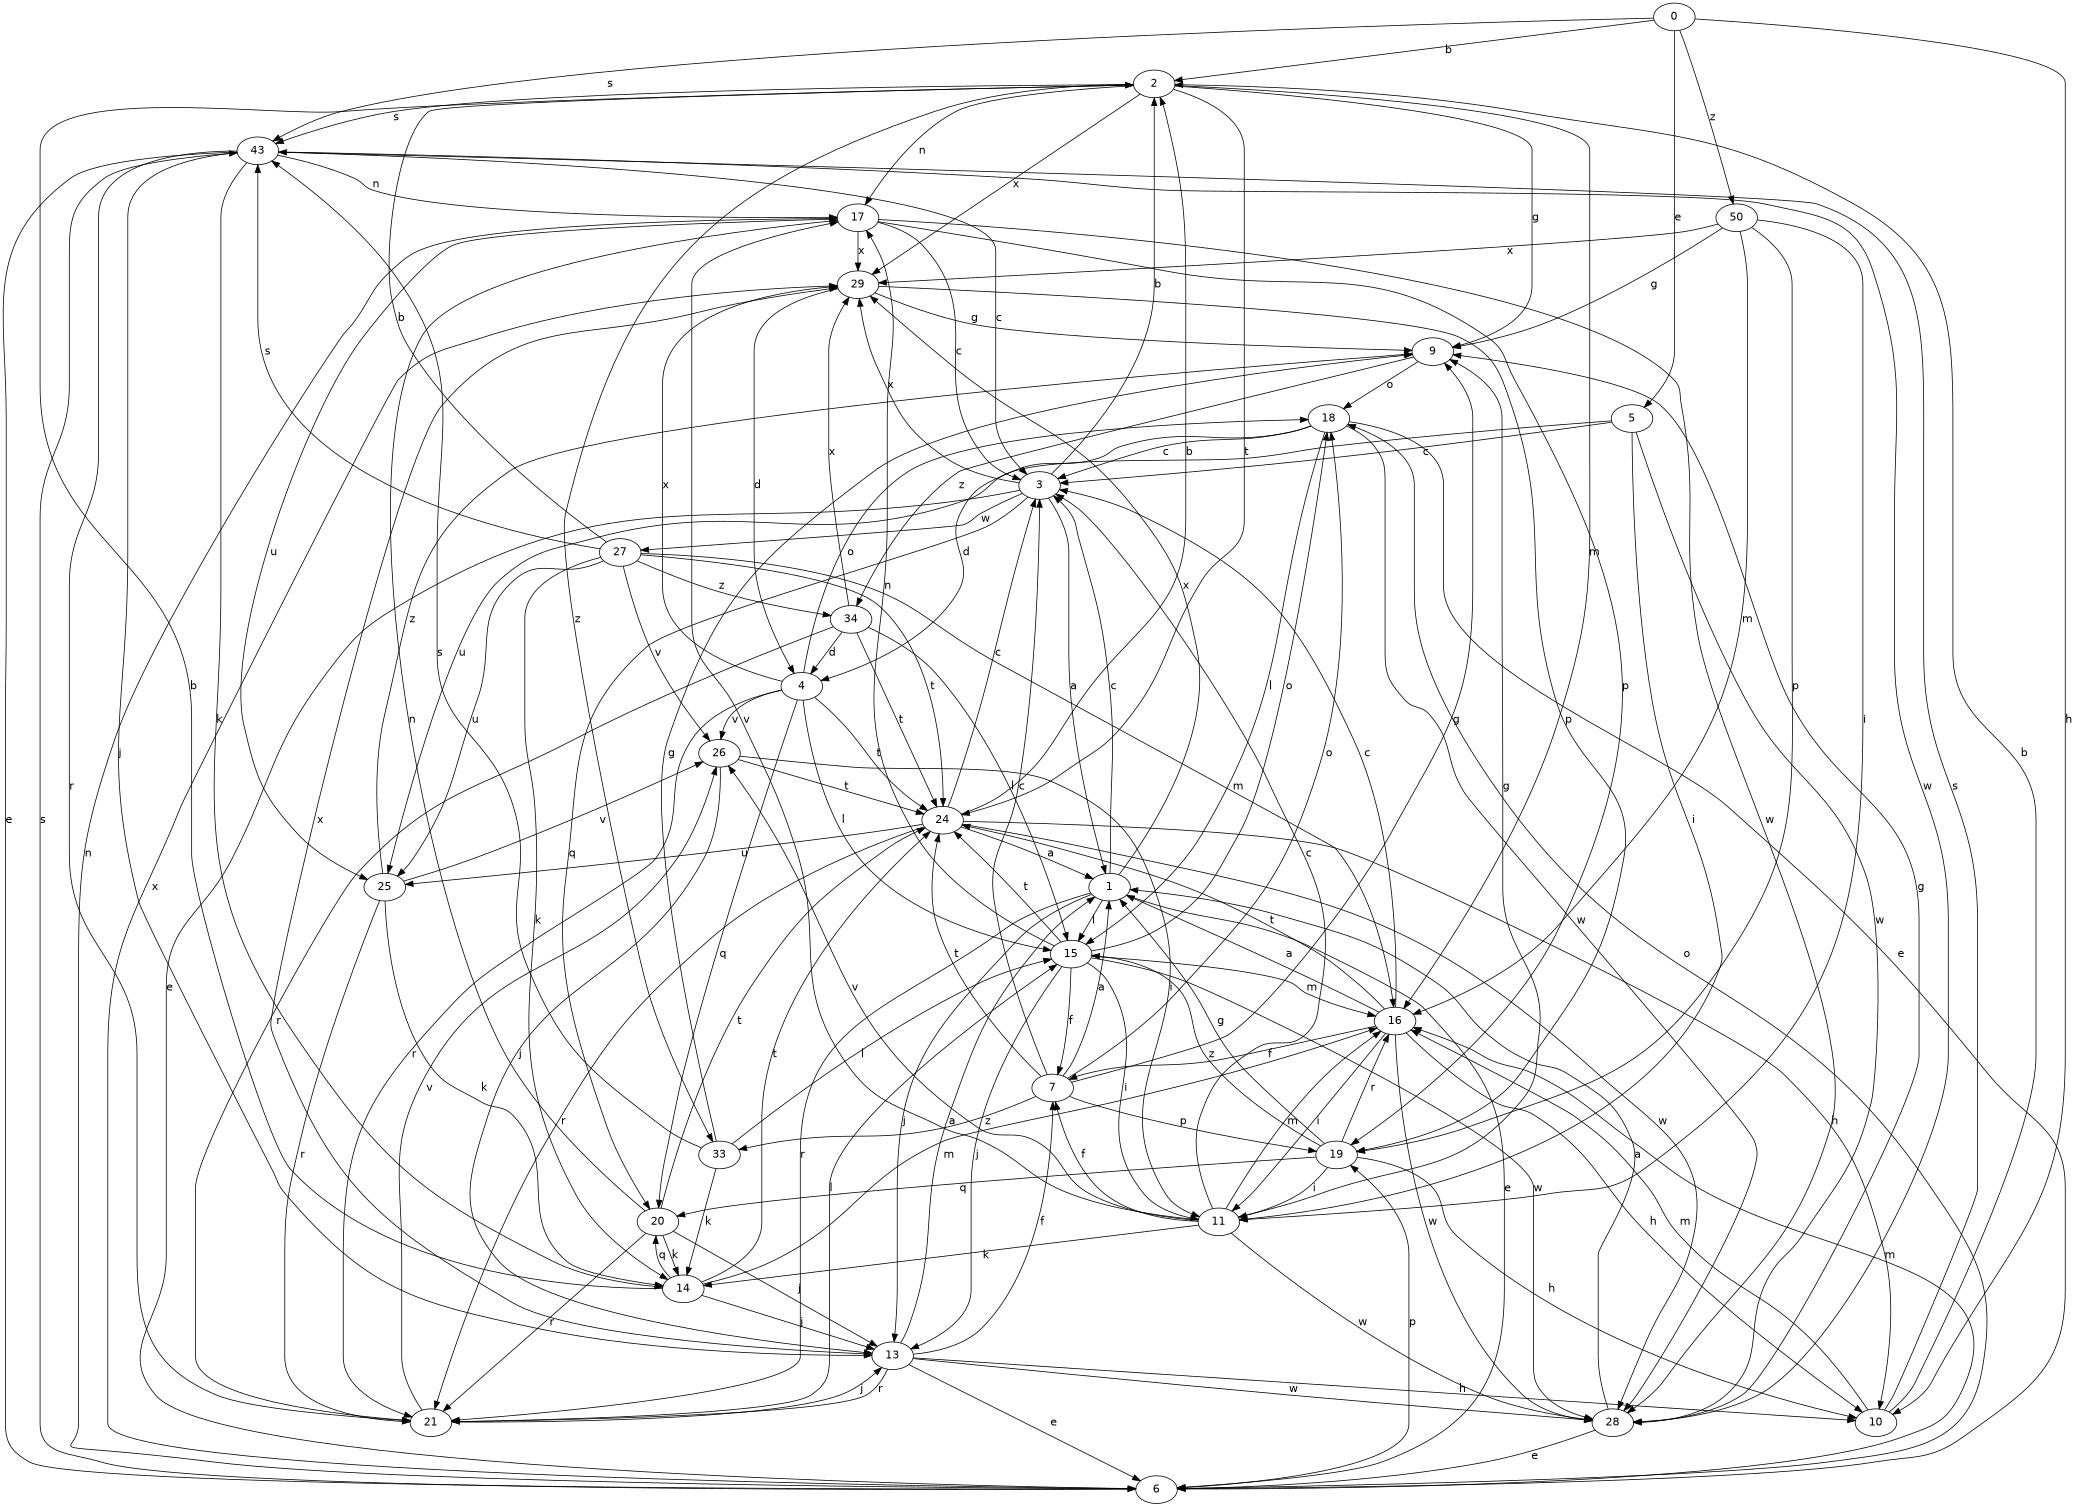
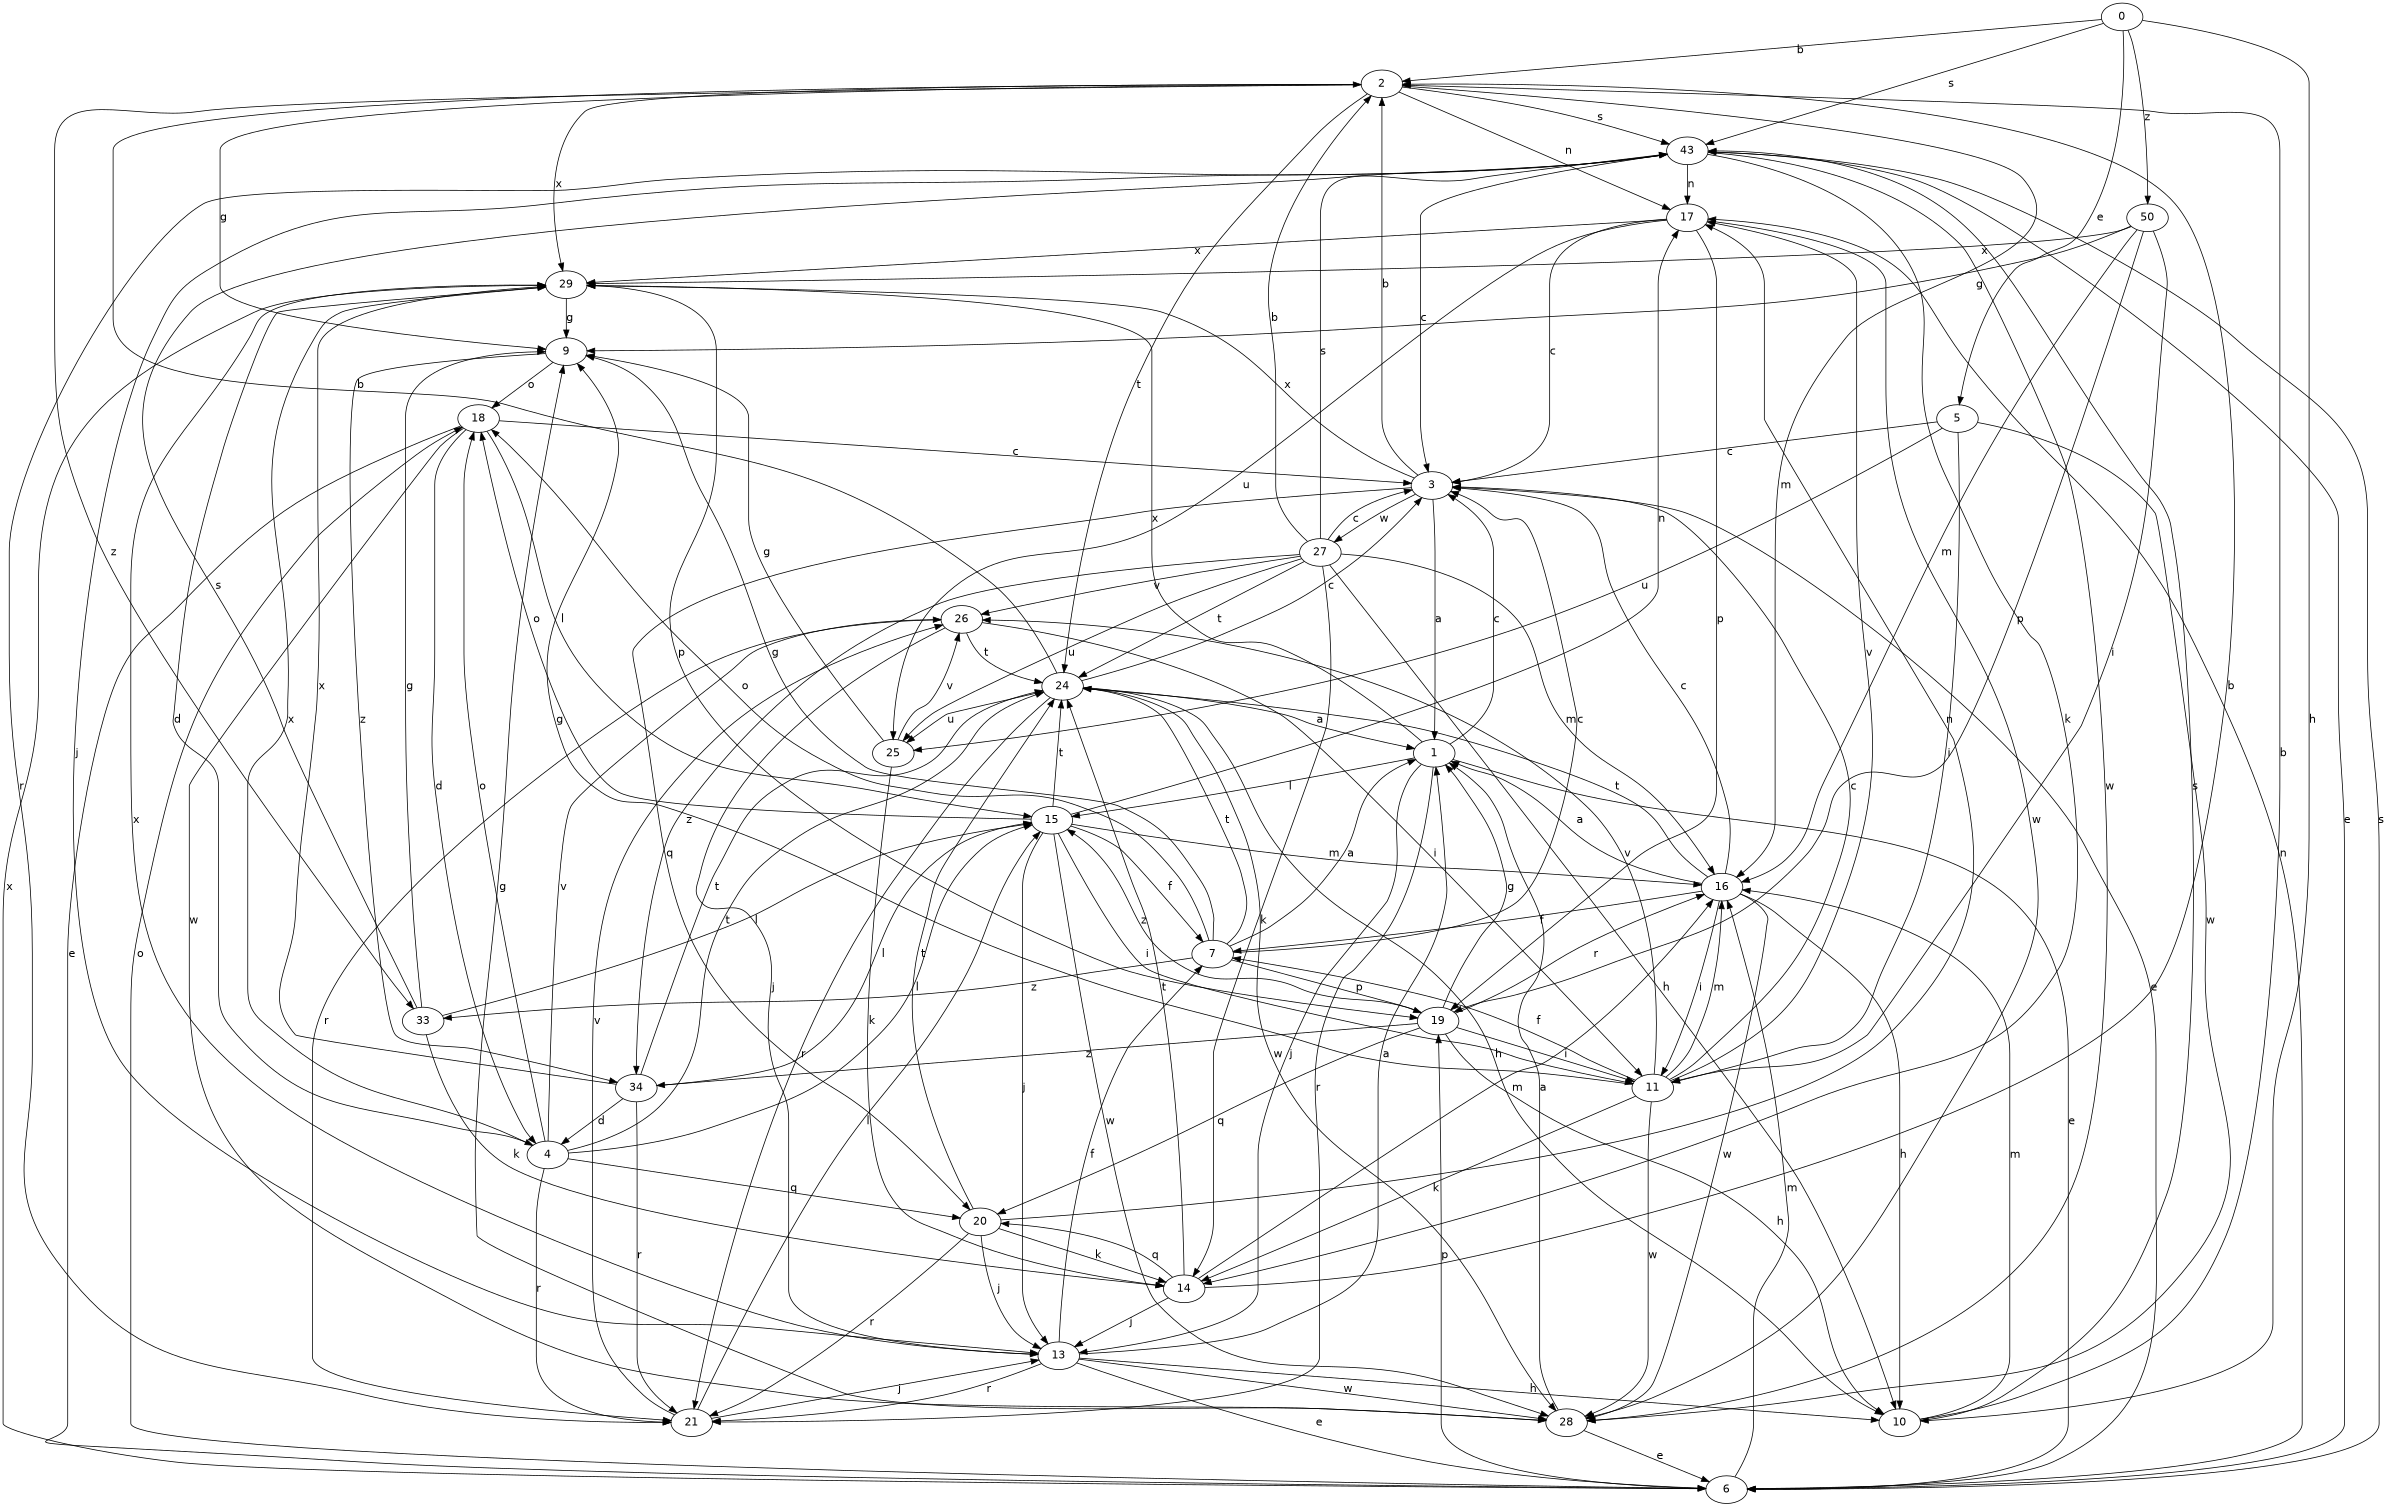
none -> (1361, 508)
(412, 619) -> (767, 552)
none -> (1641, 966)
none -> (1041, 1054)
(291, 1180) -> (336, 987)
